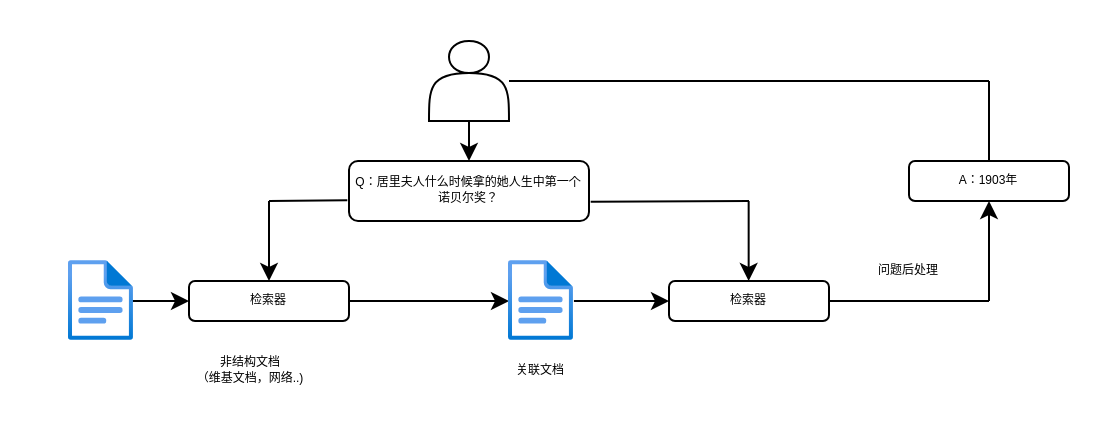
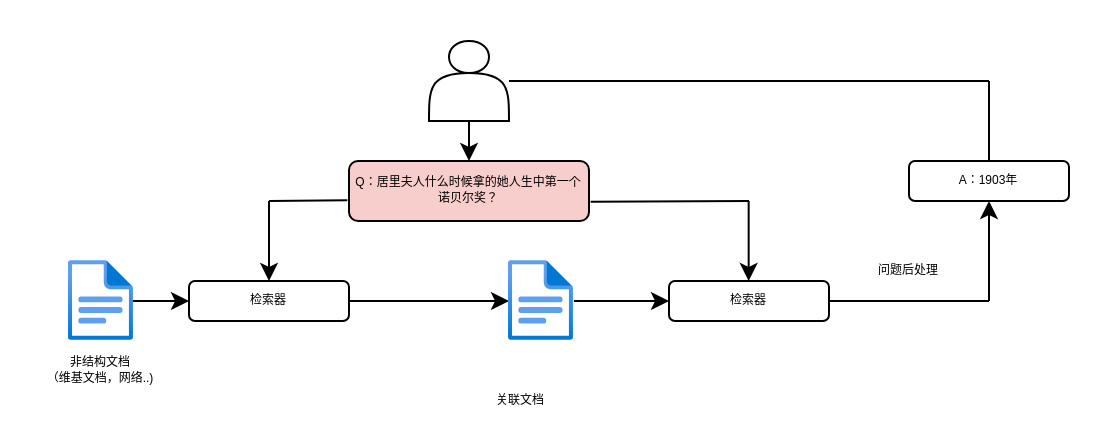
(469, 191) -> (469, 191)
(251, 371) -> (101, 371)
(541, 371) -> (521, 401)
